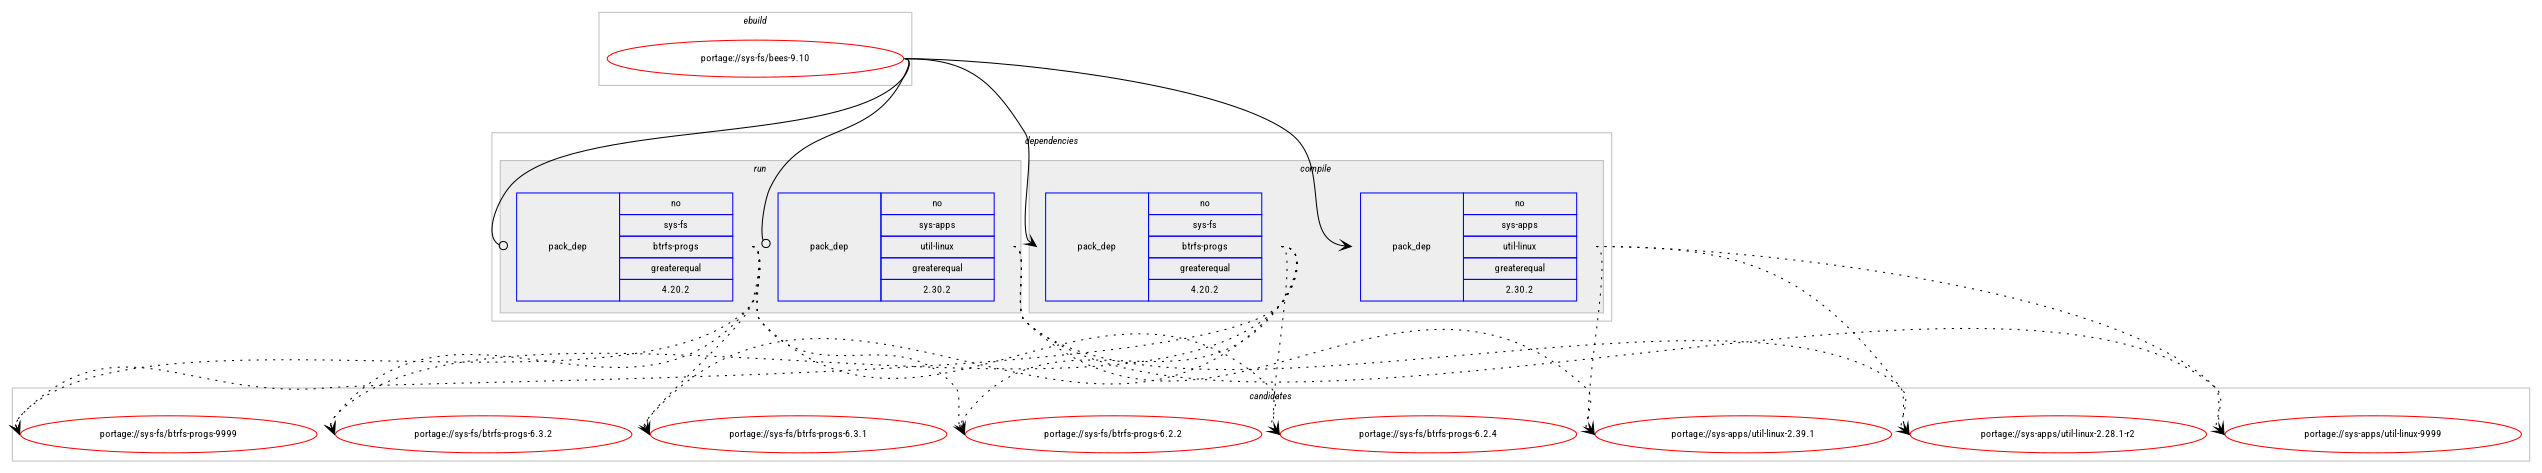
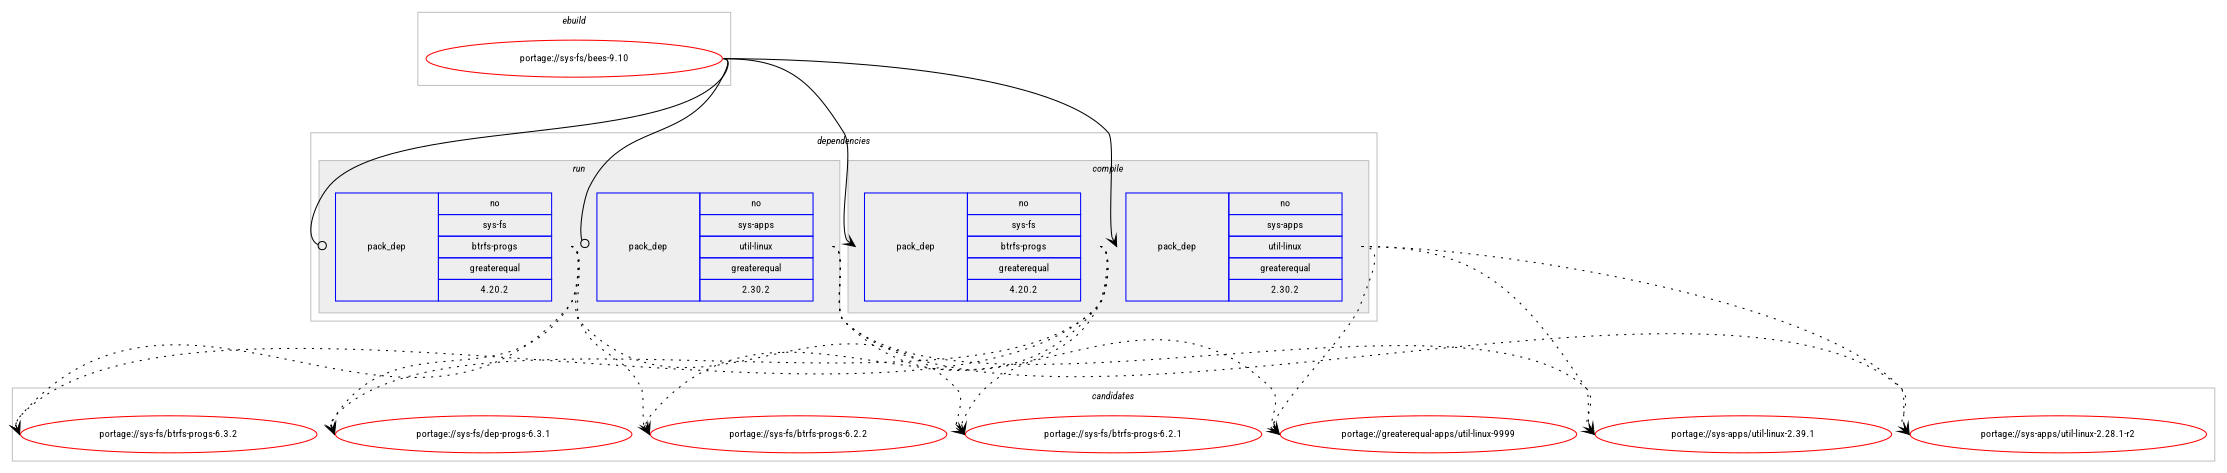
(169, 434) -> none
(799, 434) -> (484, 434)
(1428, 434) -> (1114, 434)
(2373, 434) -> (1428, 434)
